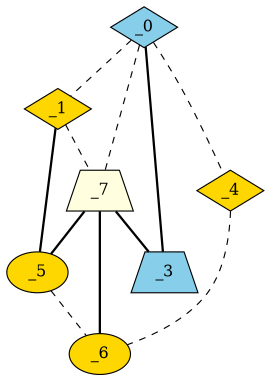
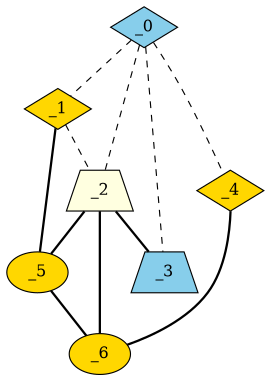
(154, 149) -> (154, 149)
(100, 191) -> (100, 191)
(204, 297) -> (204, 297)
(69, 313) -> (69, 313)
